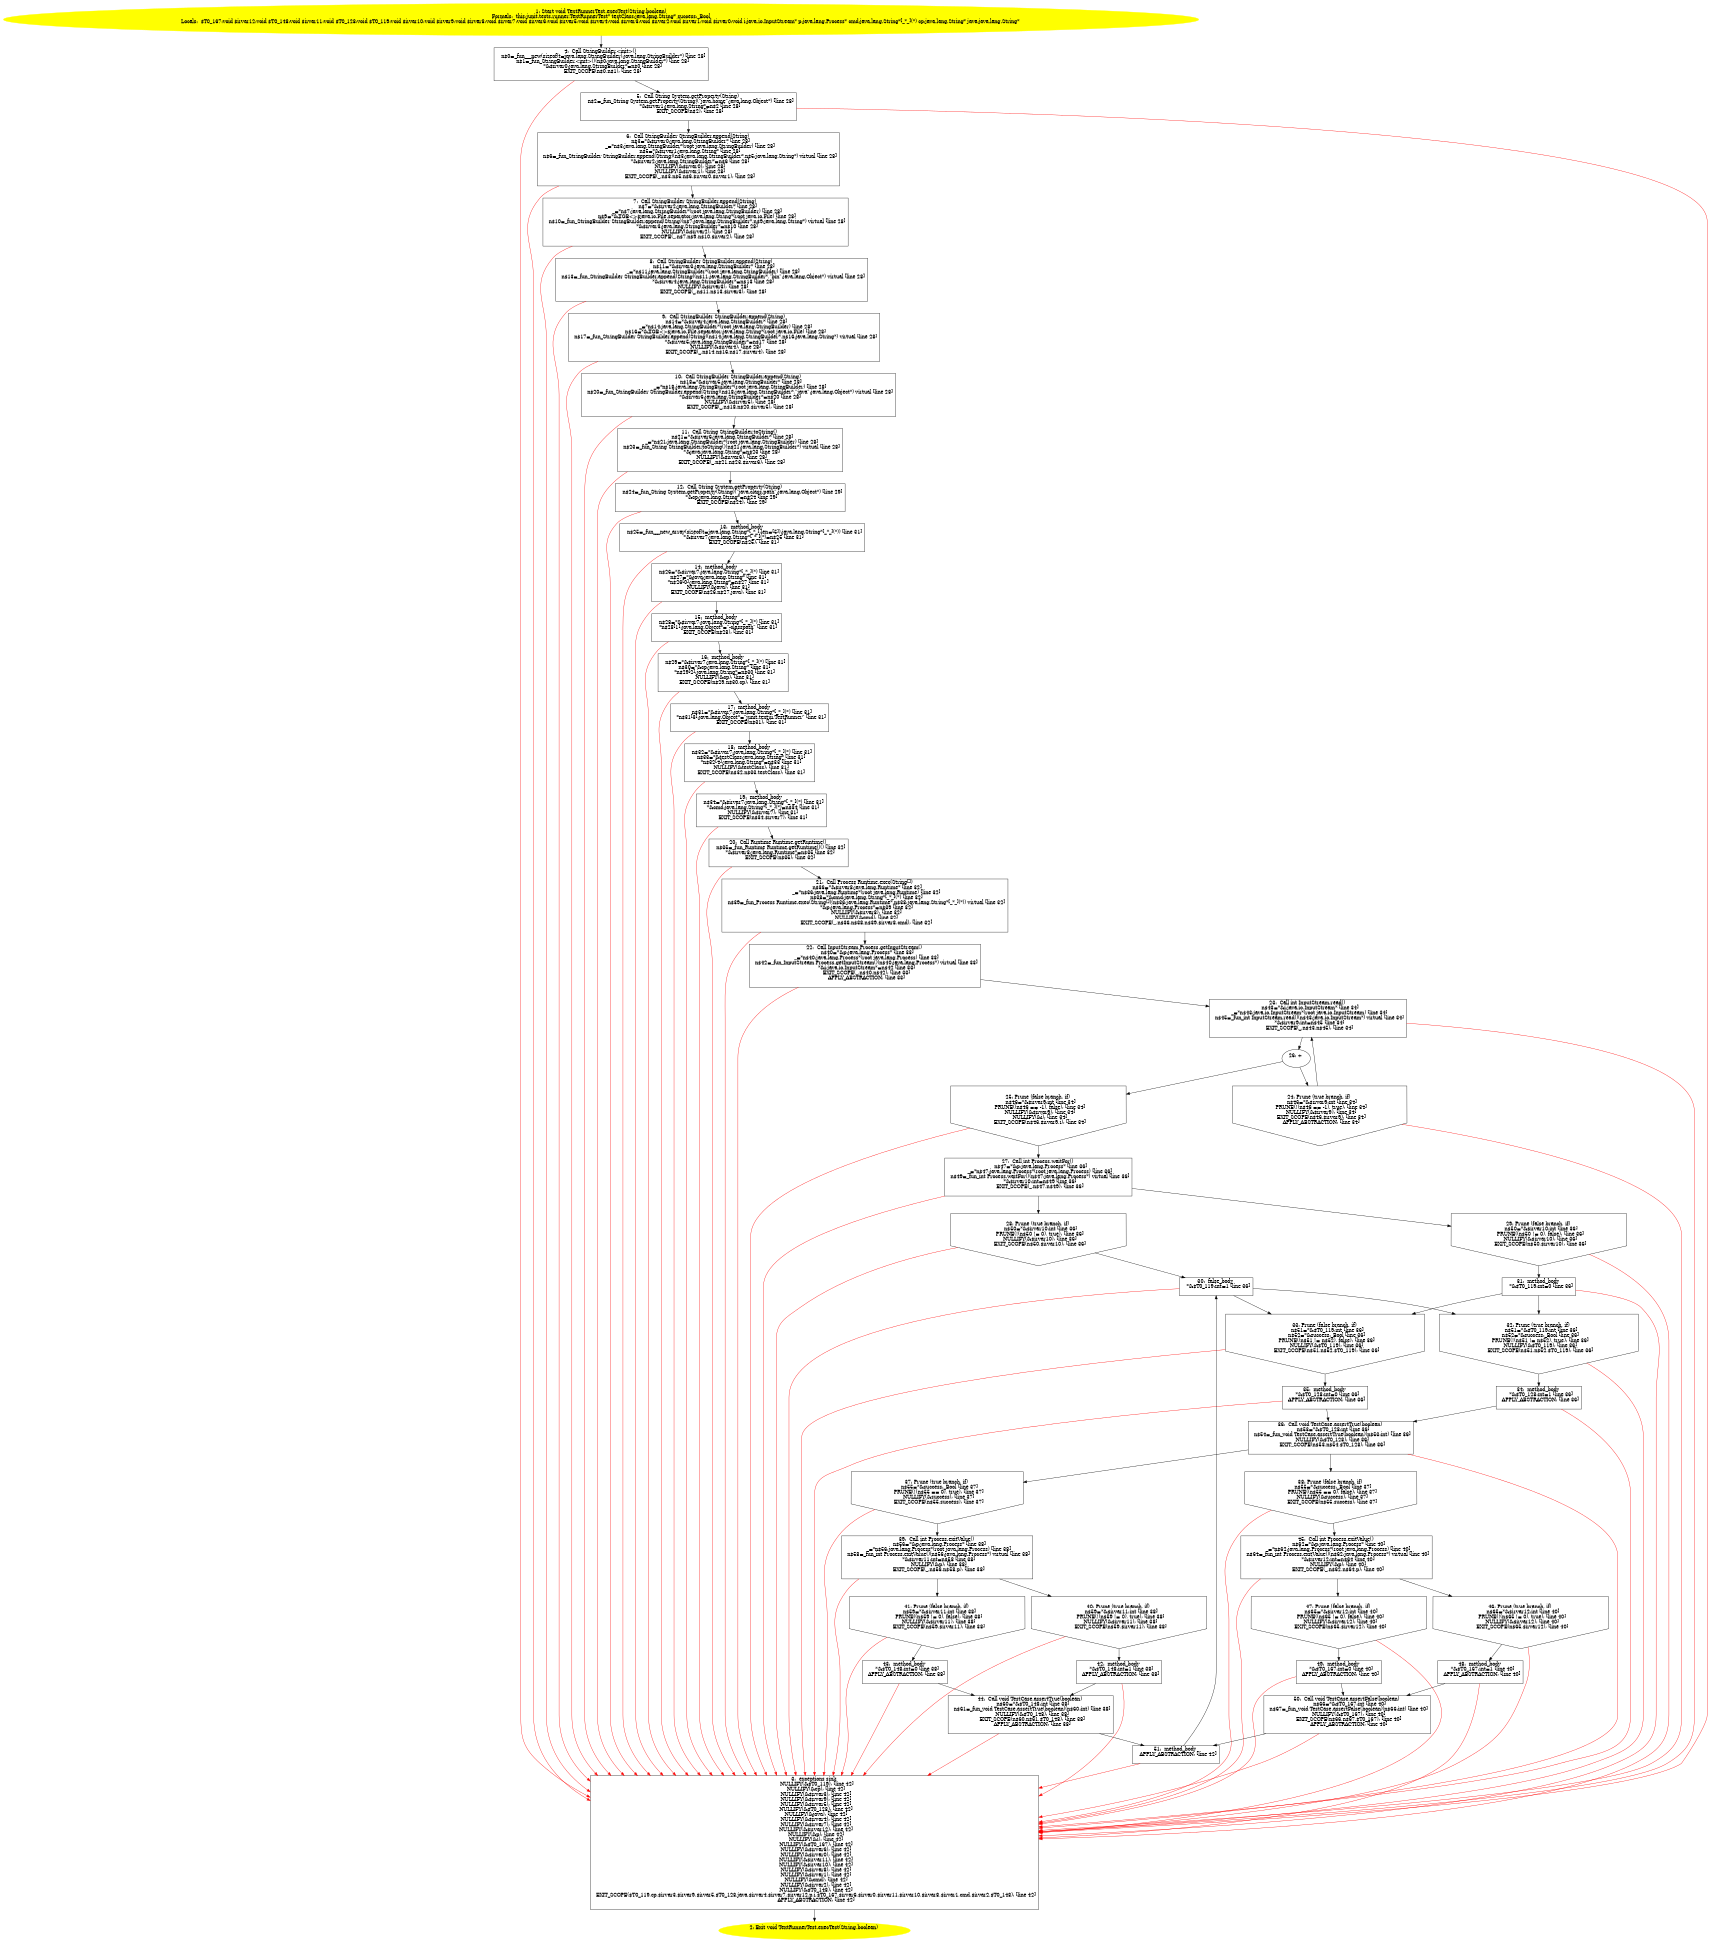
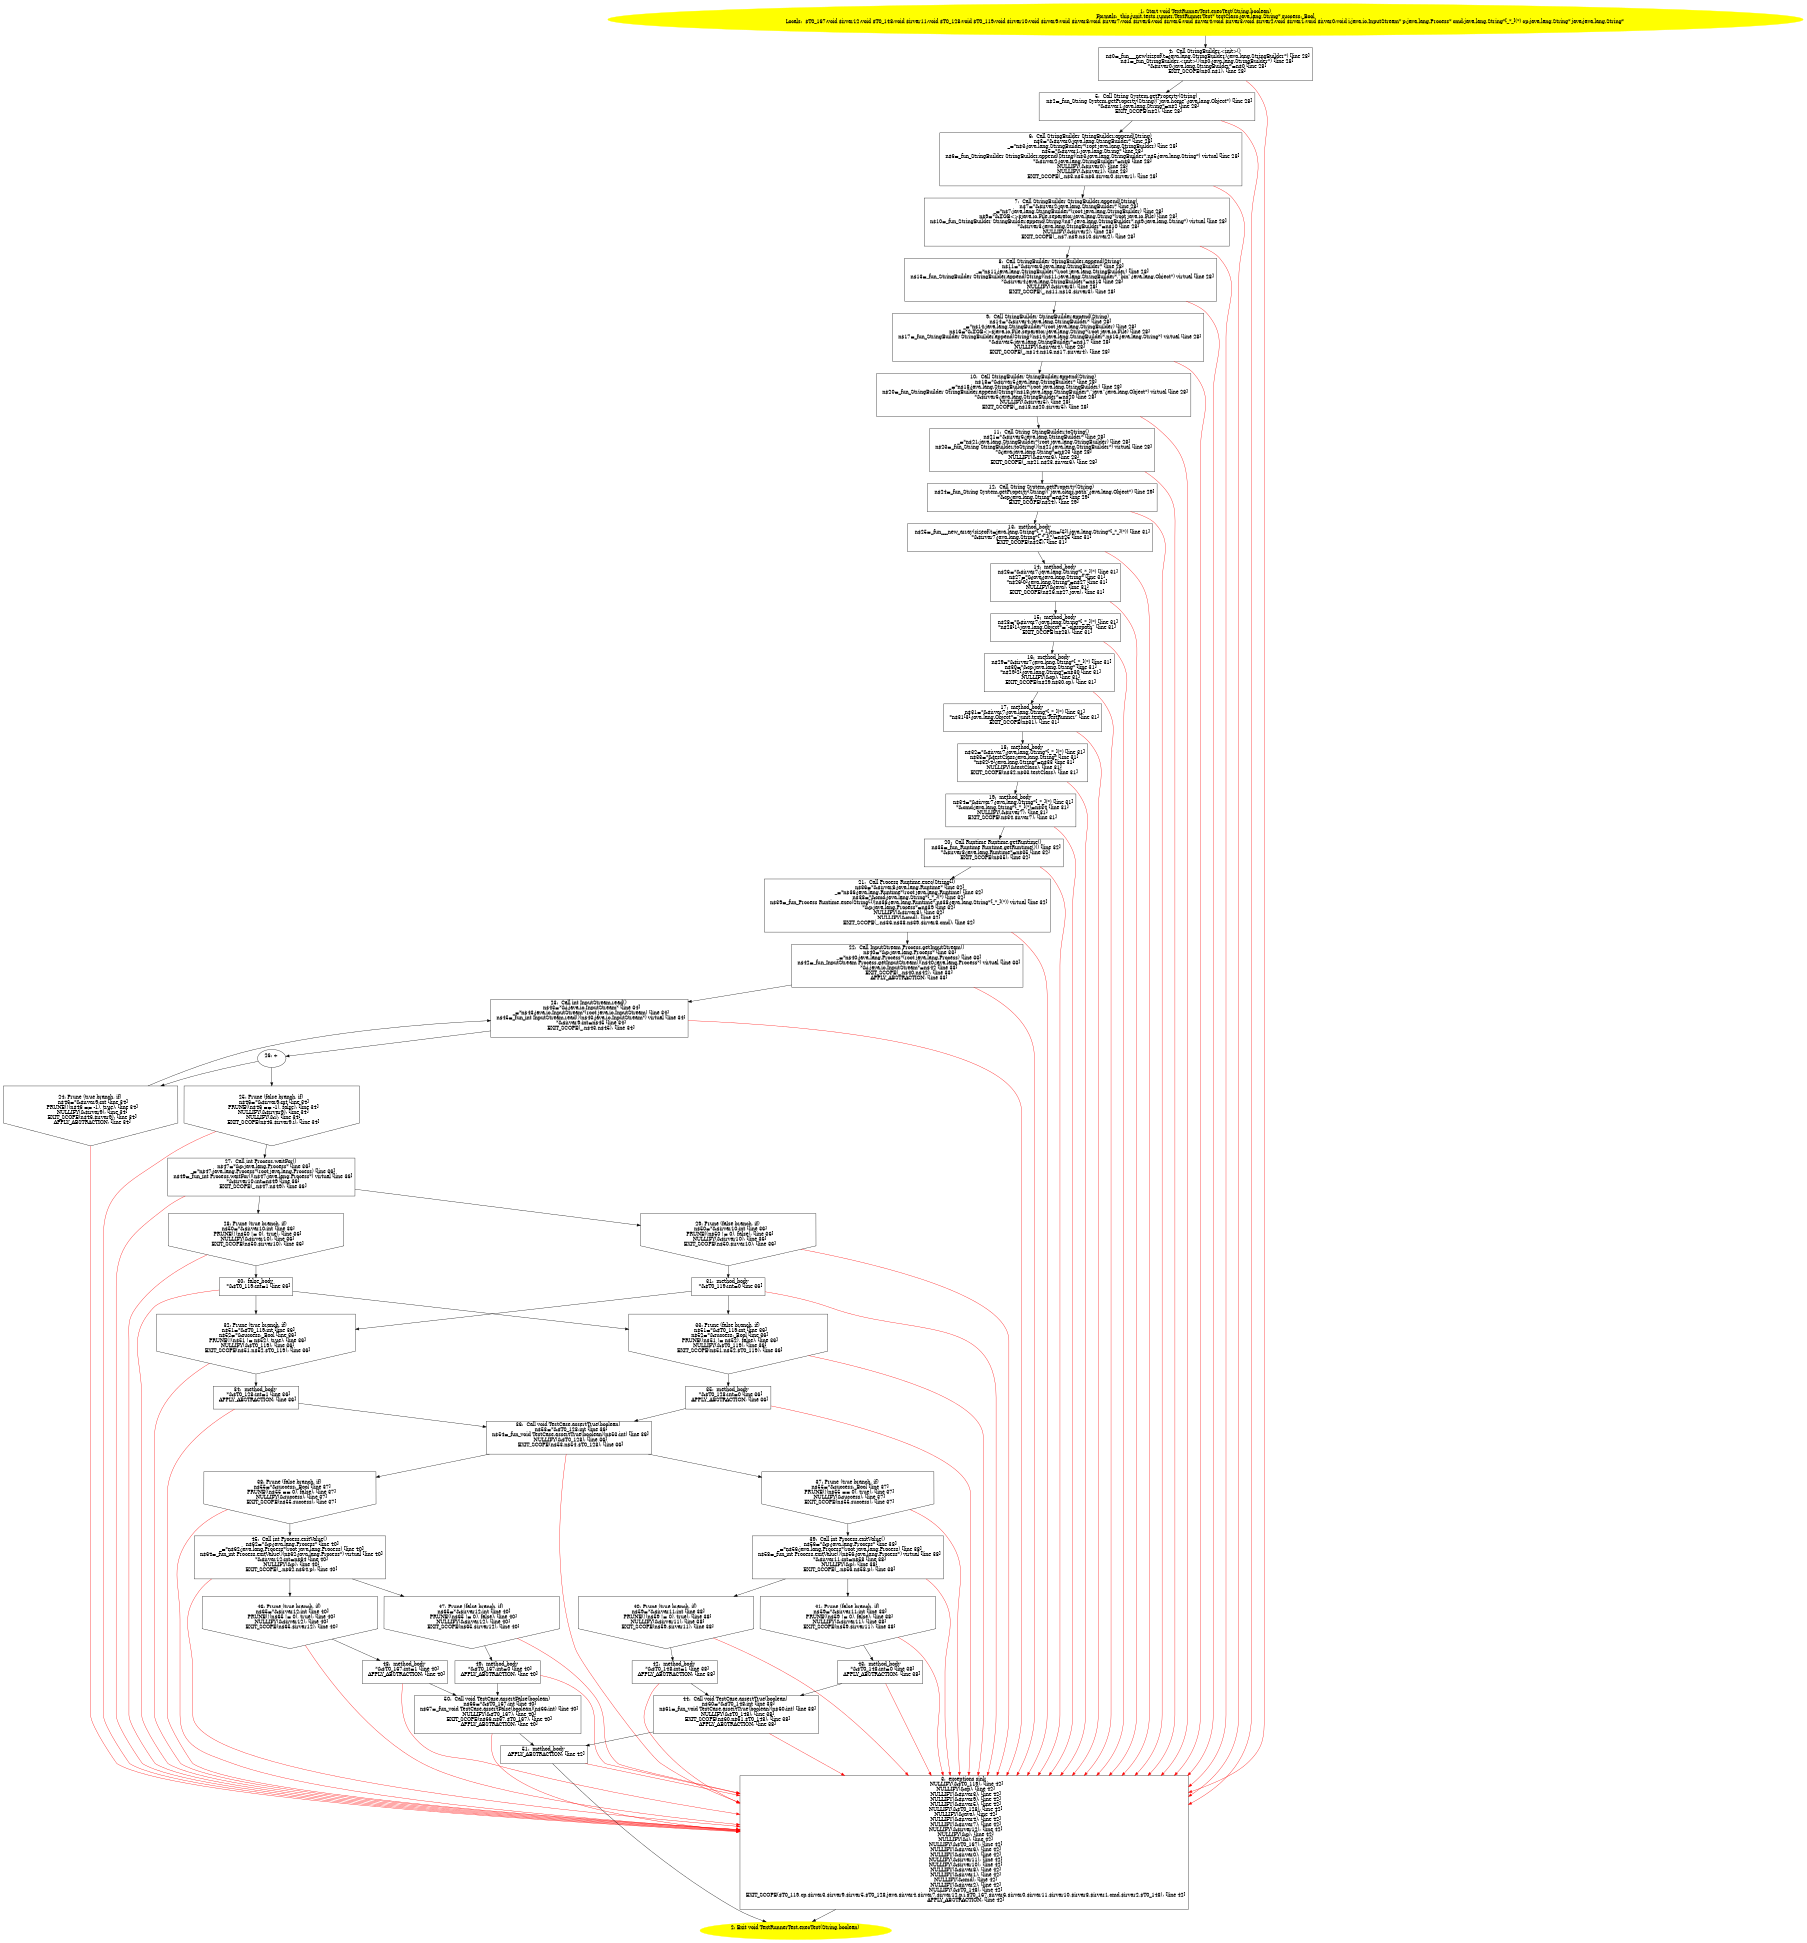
(1216, 1527) -> (651, 1851)
